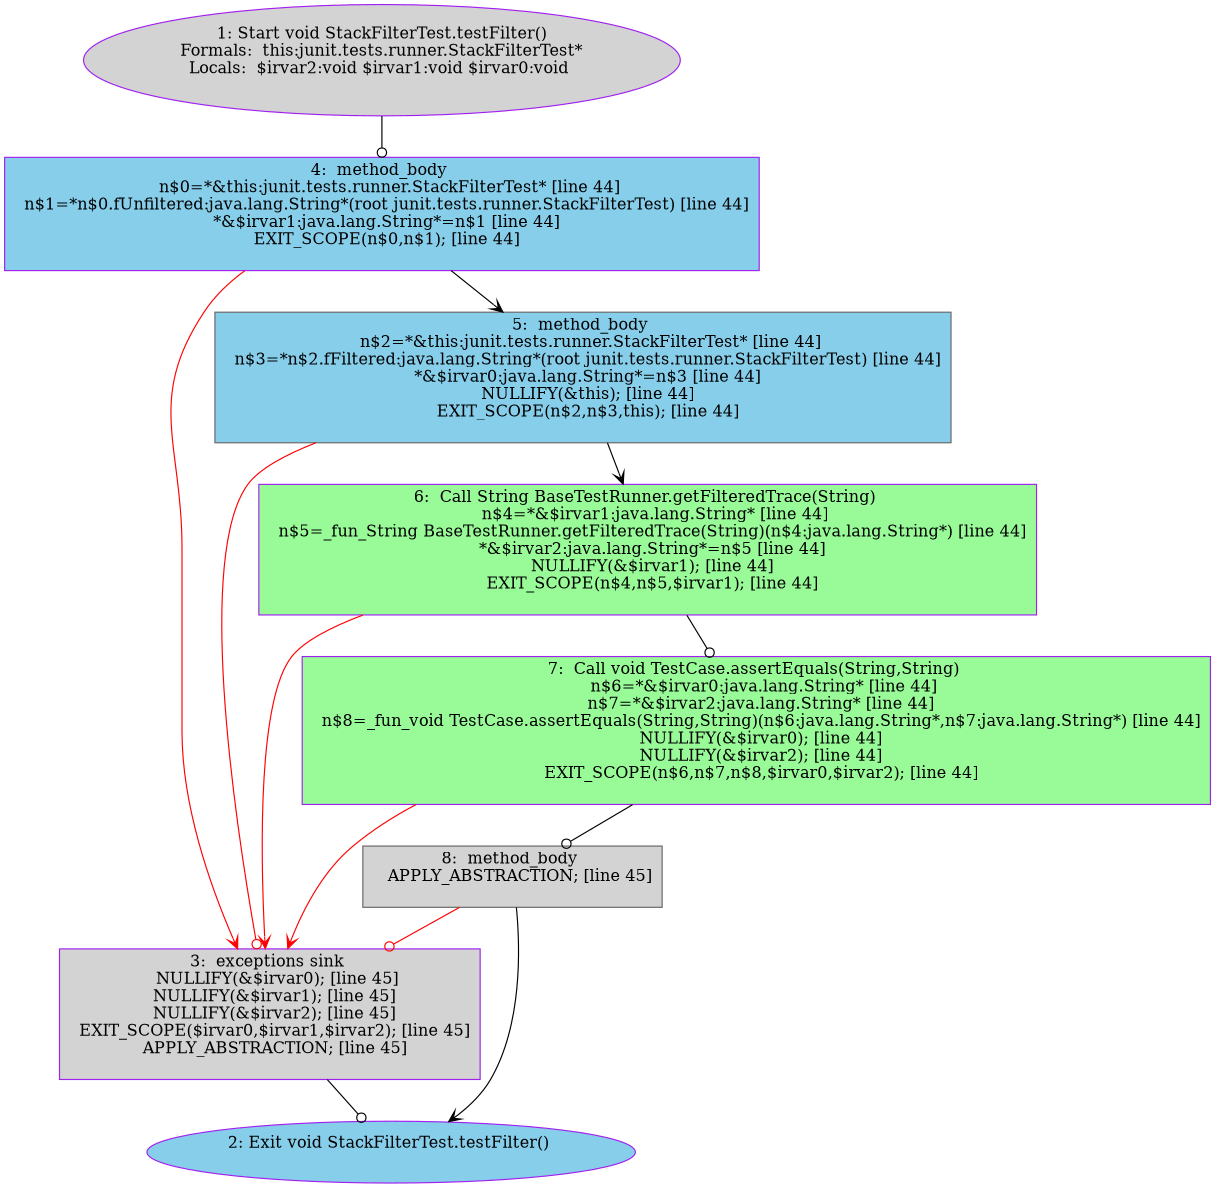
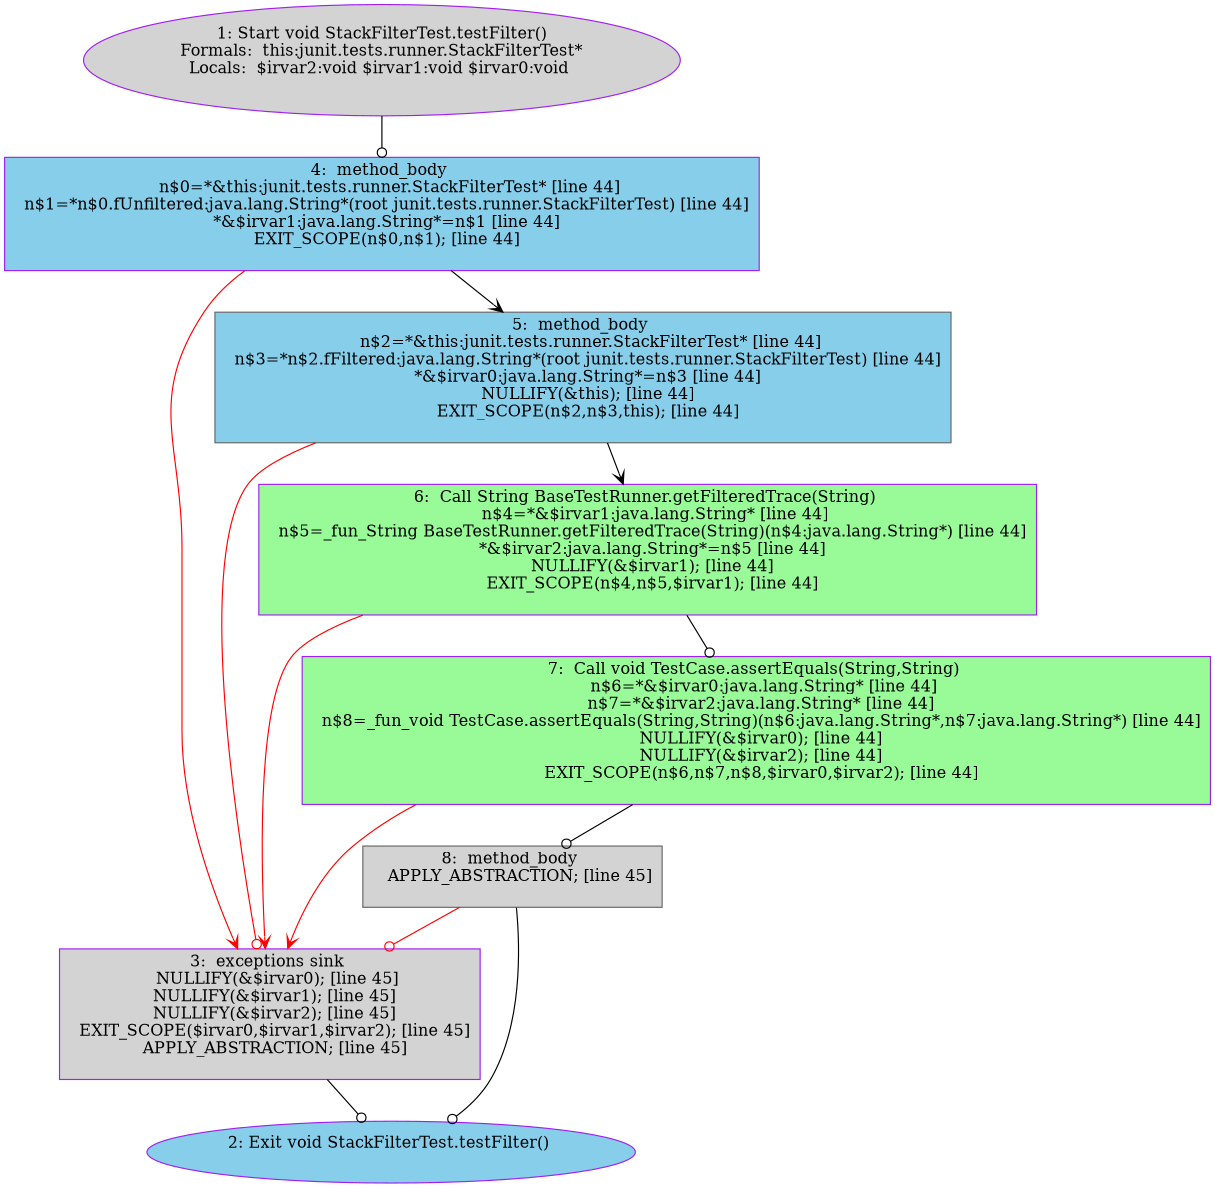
(512, 1019) -> (512, 1021)
